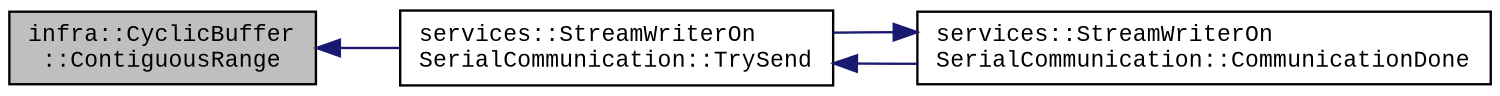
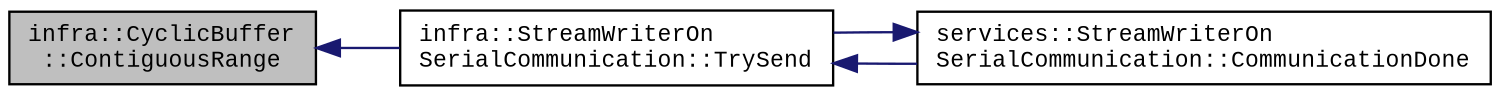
(617, 48) -> (617, 48)
